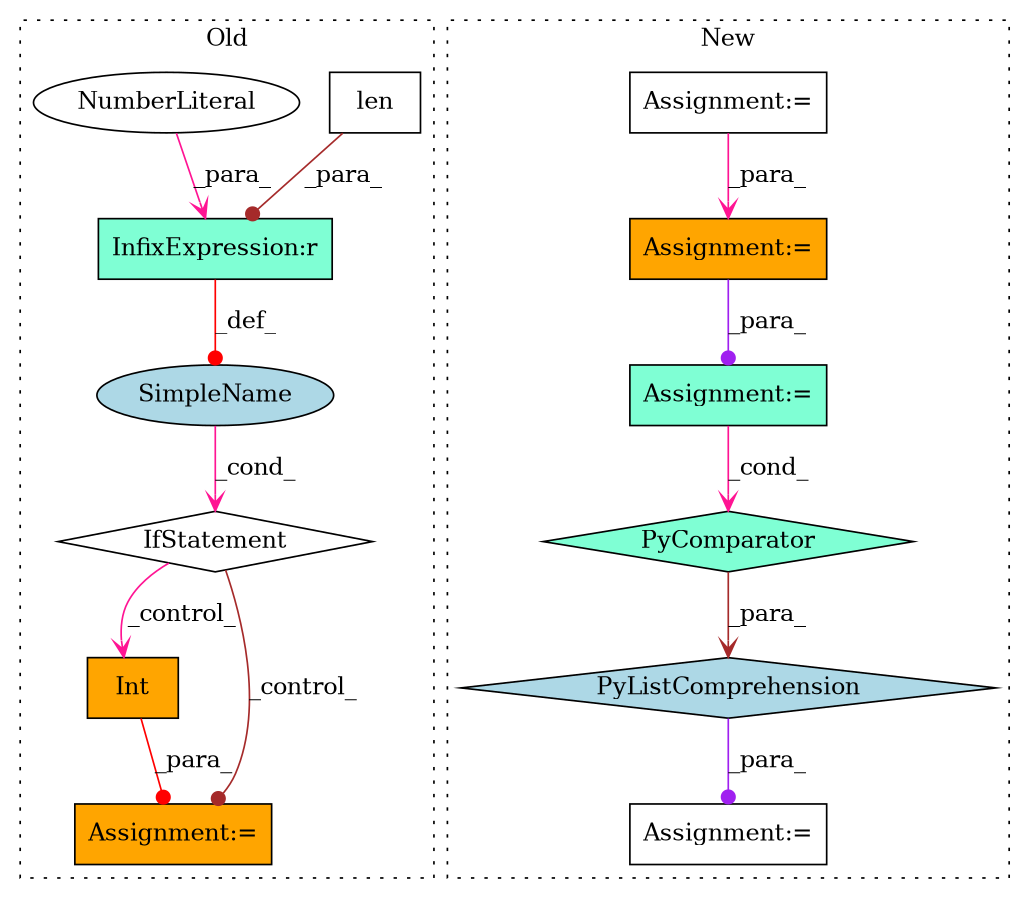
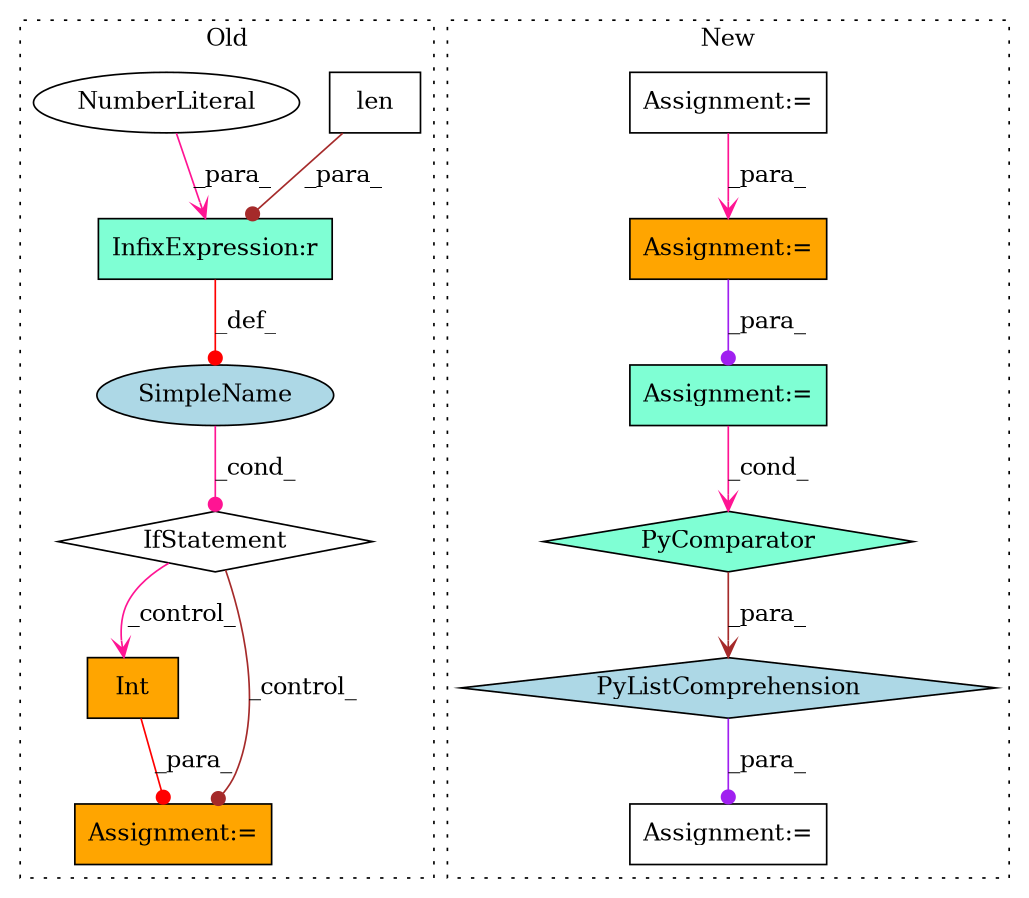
(215, 460) -> (215, 462)
